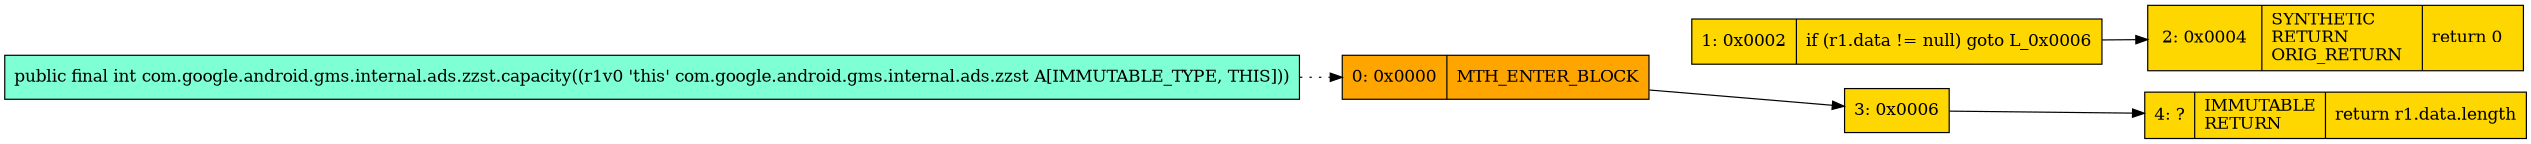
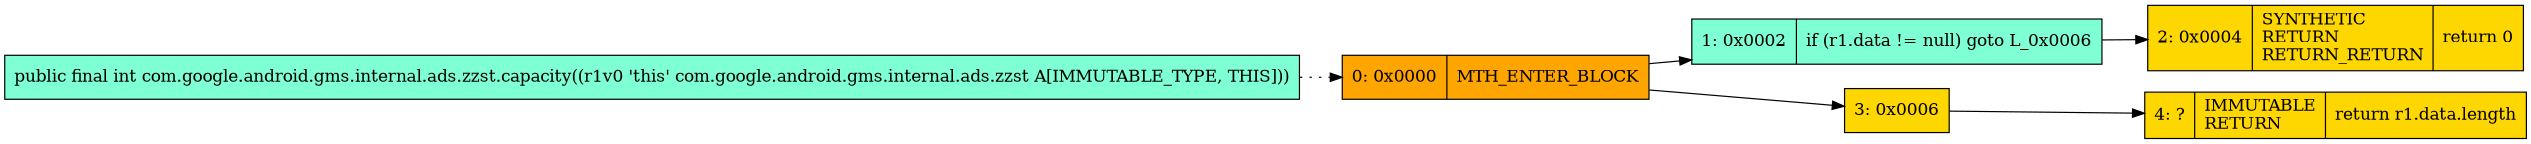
(1897, 42) -> (1897, 42)
(2337, 55) -> (2343, 55)
none -> (1664, 62)
